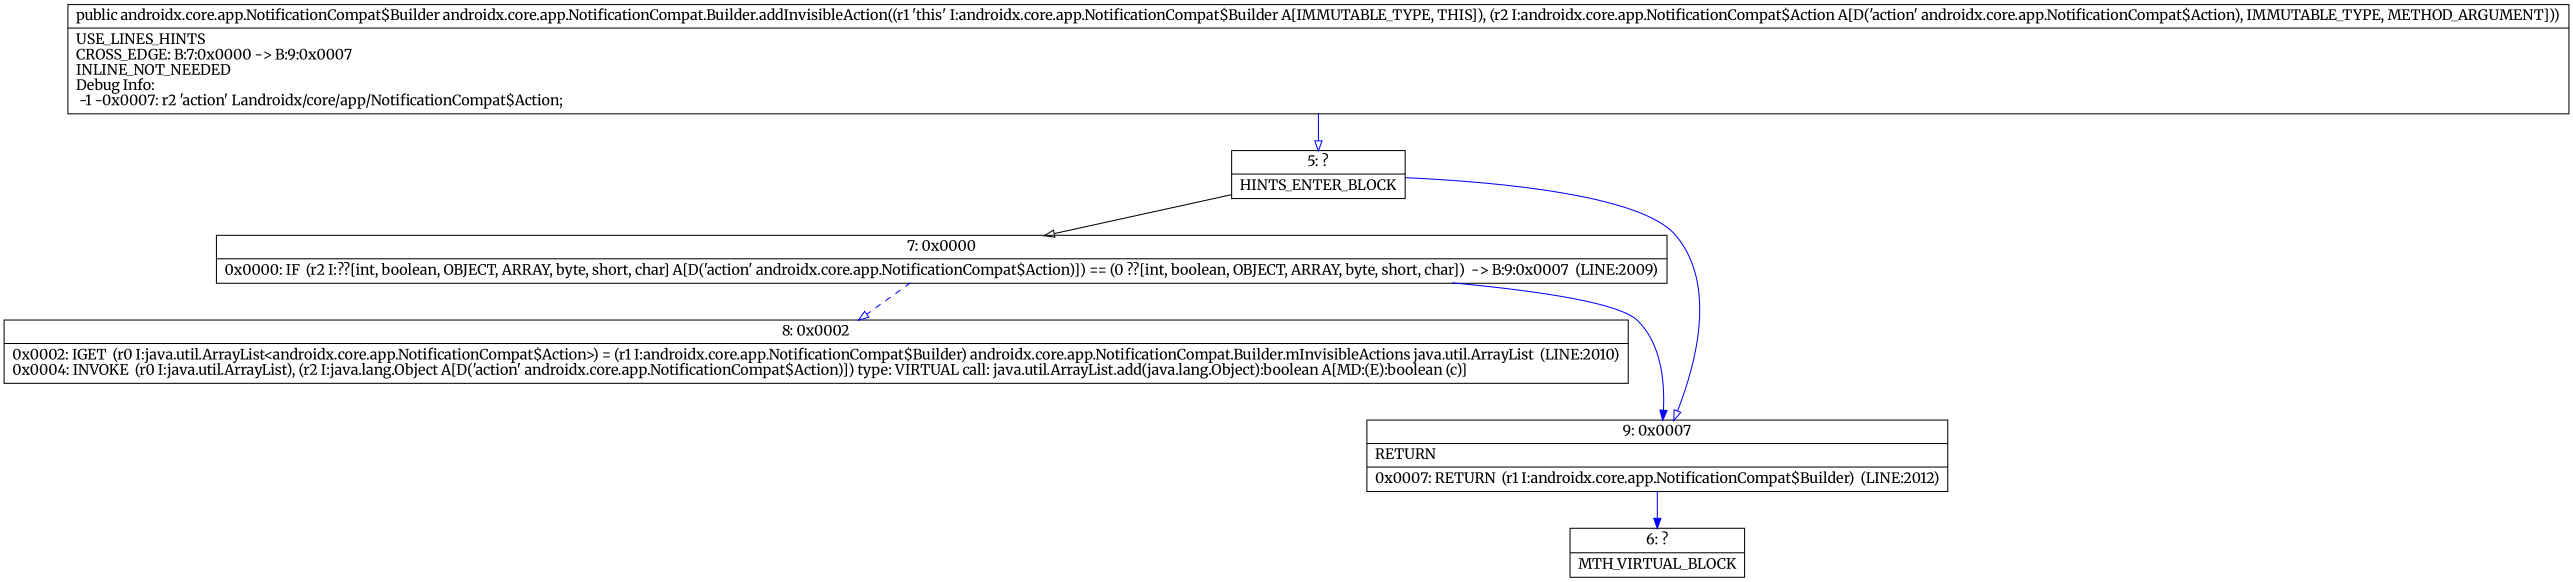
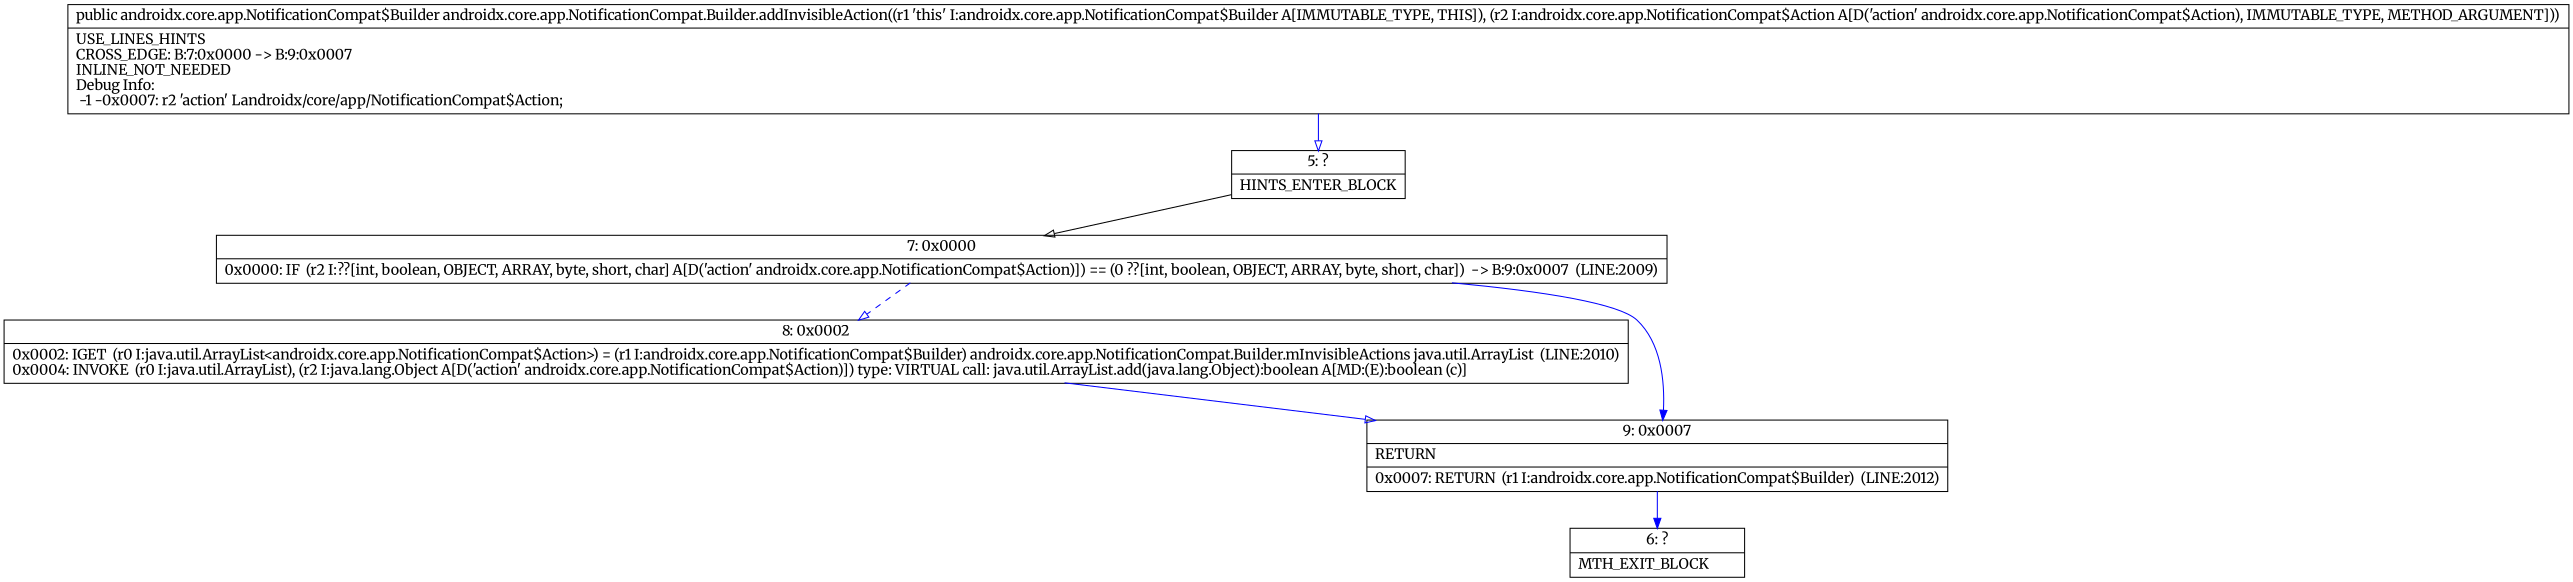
(1634, 211) -> (1215, 401)
(1657, 565) -> (1644, 565)
